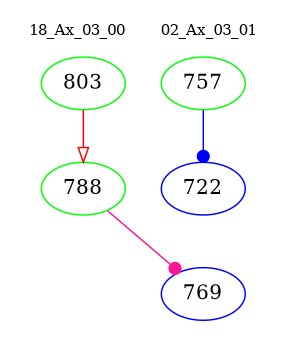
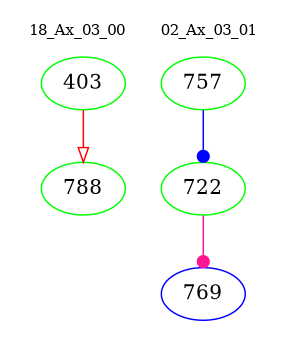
(83, 83) -> (83, 83)
(203, 189) -> (203, 189)
(139, 238) -> (203, 236)
